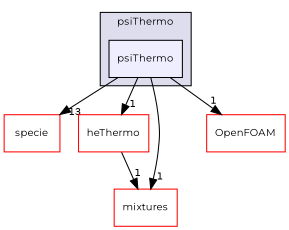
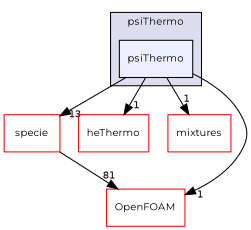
(128, 166) -> none
none -> (84, 168)
